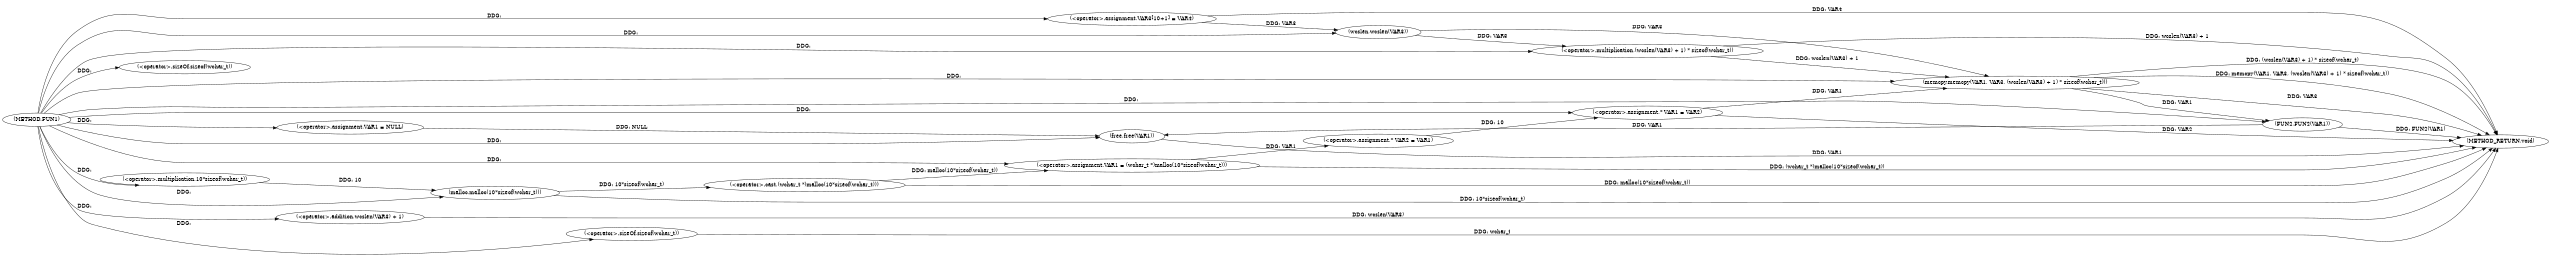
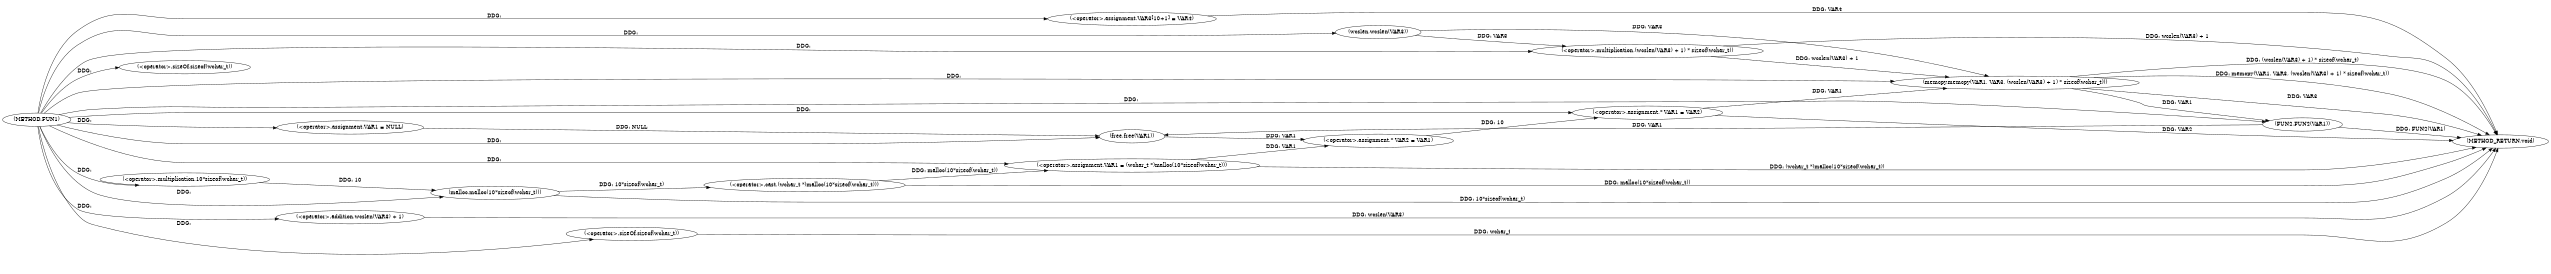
(1268, 26) -> none
(1810, 156) -> (1233, 138)
